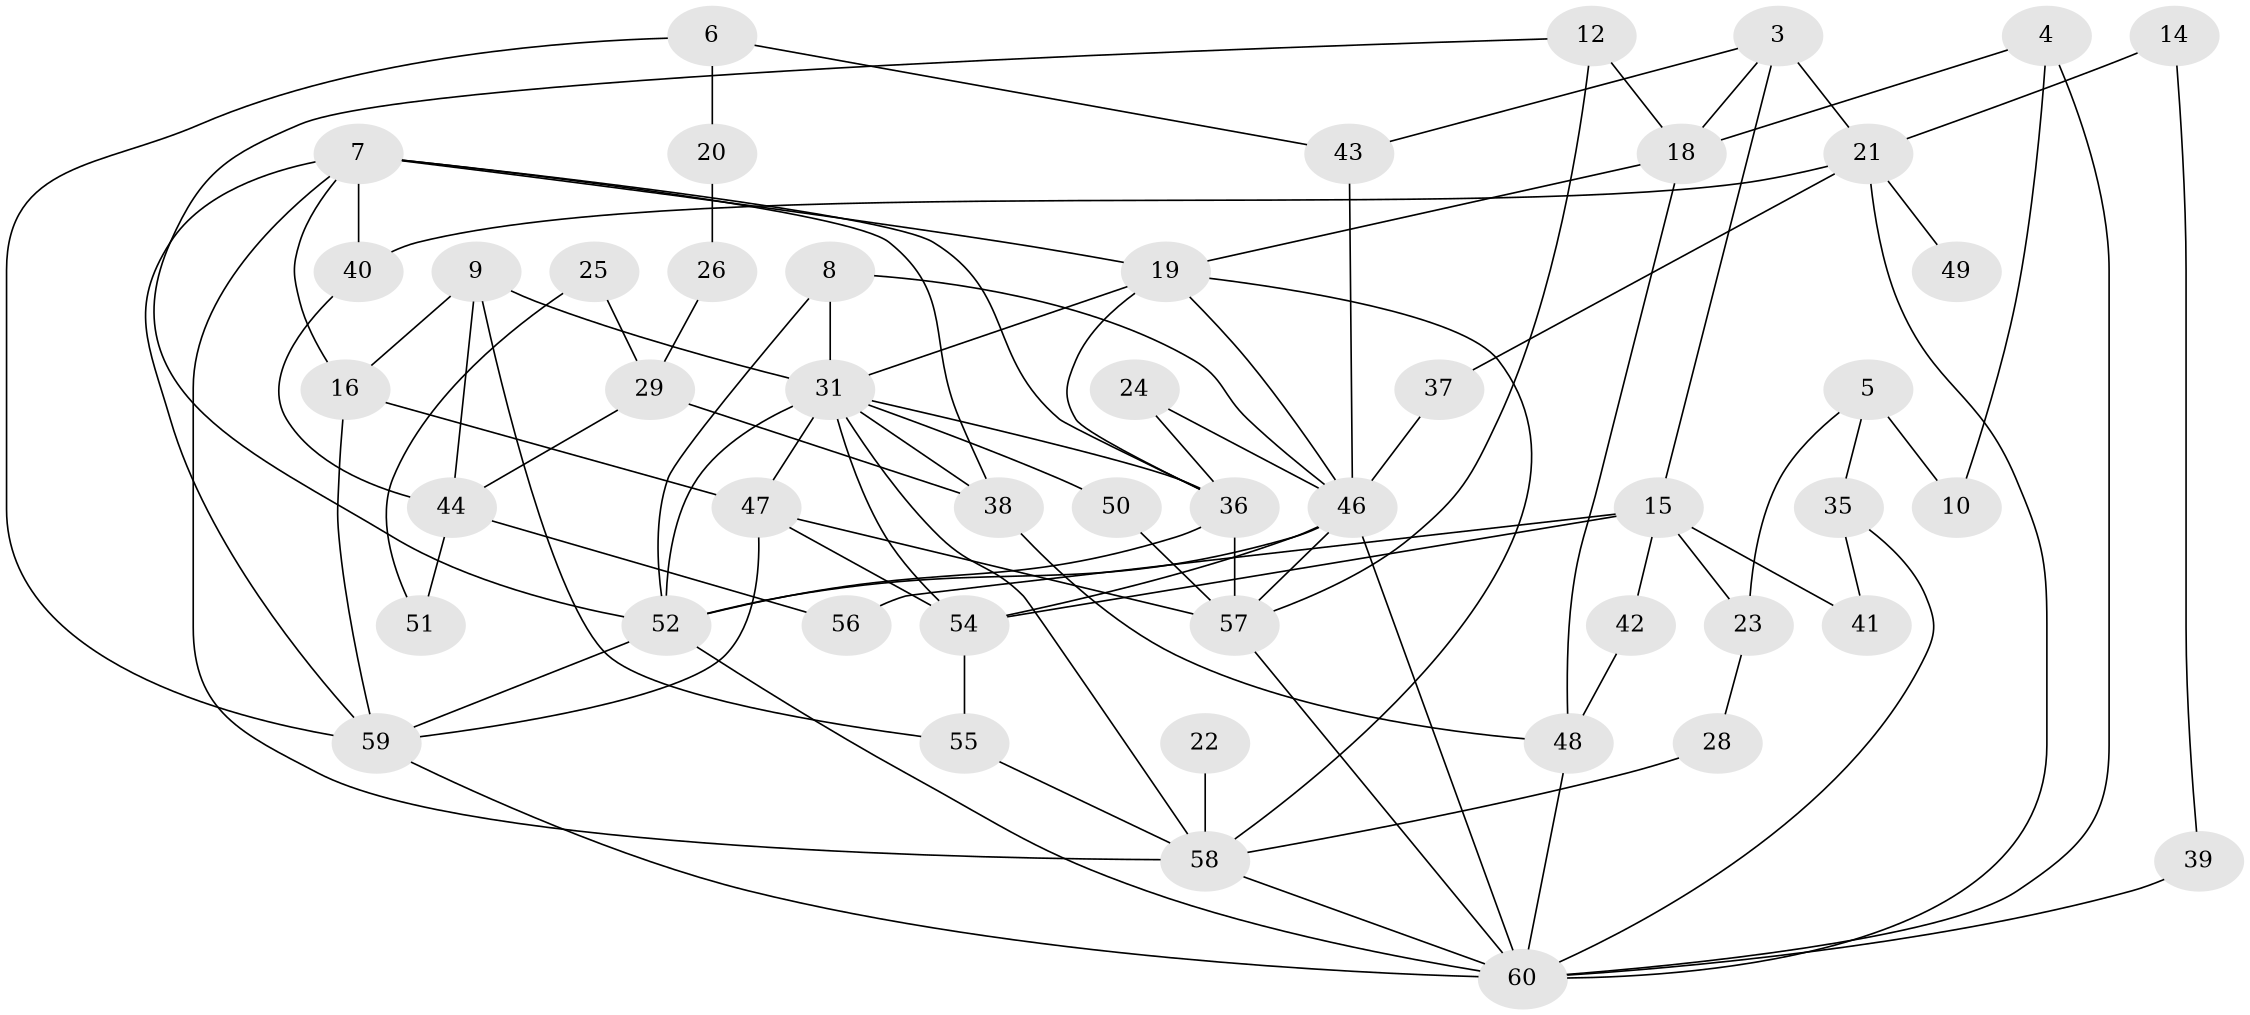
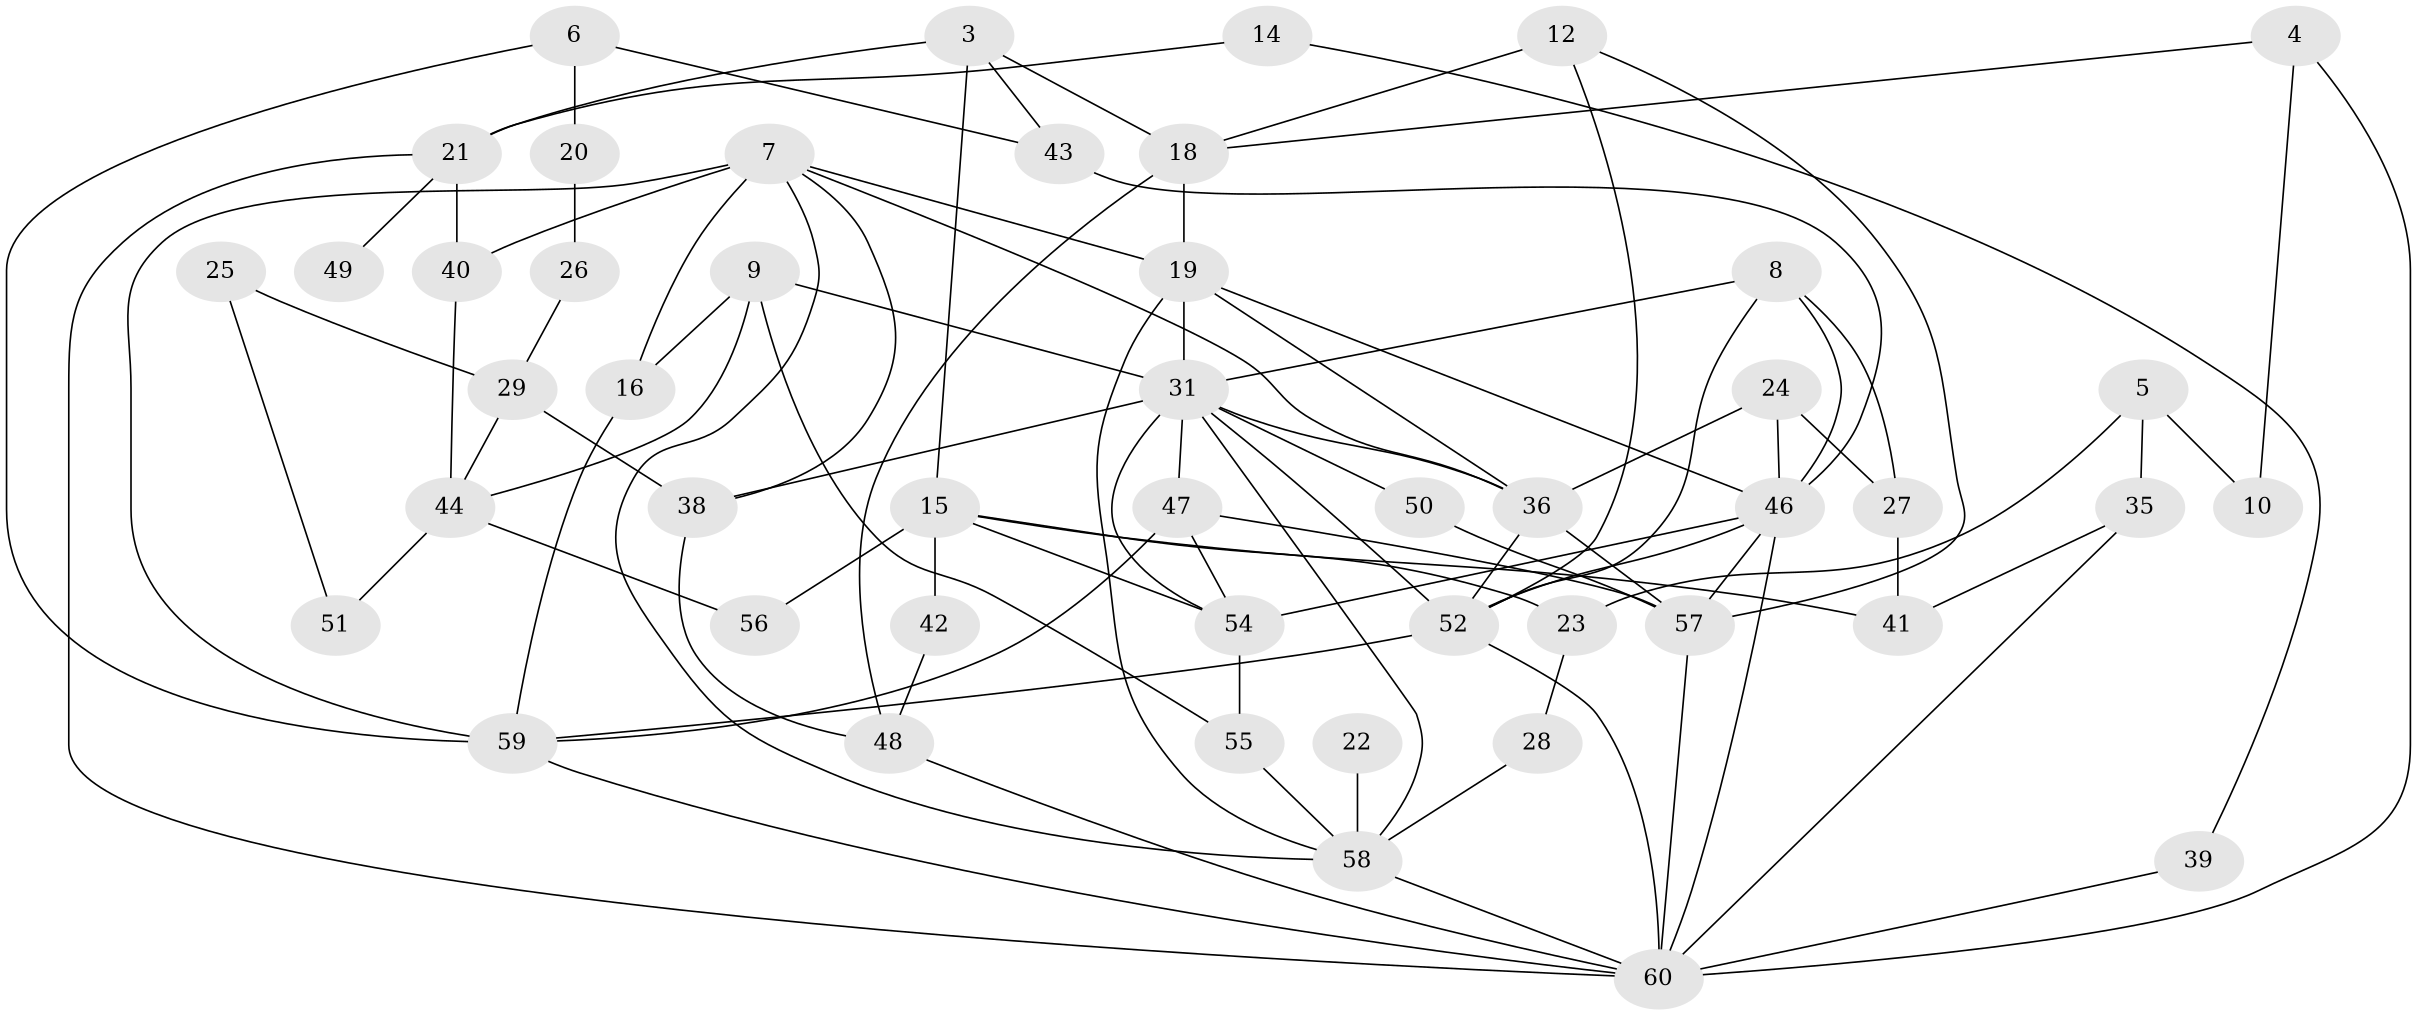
(1439, 390) -> none
(534, 444) -> none
none -> (1898, 508)
